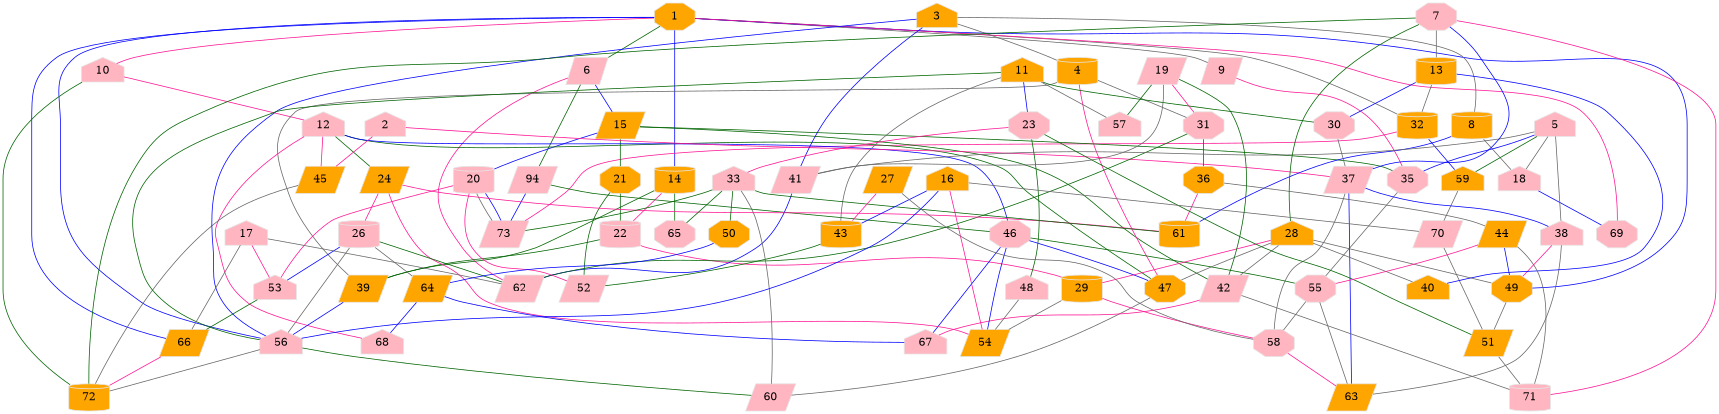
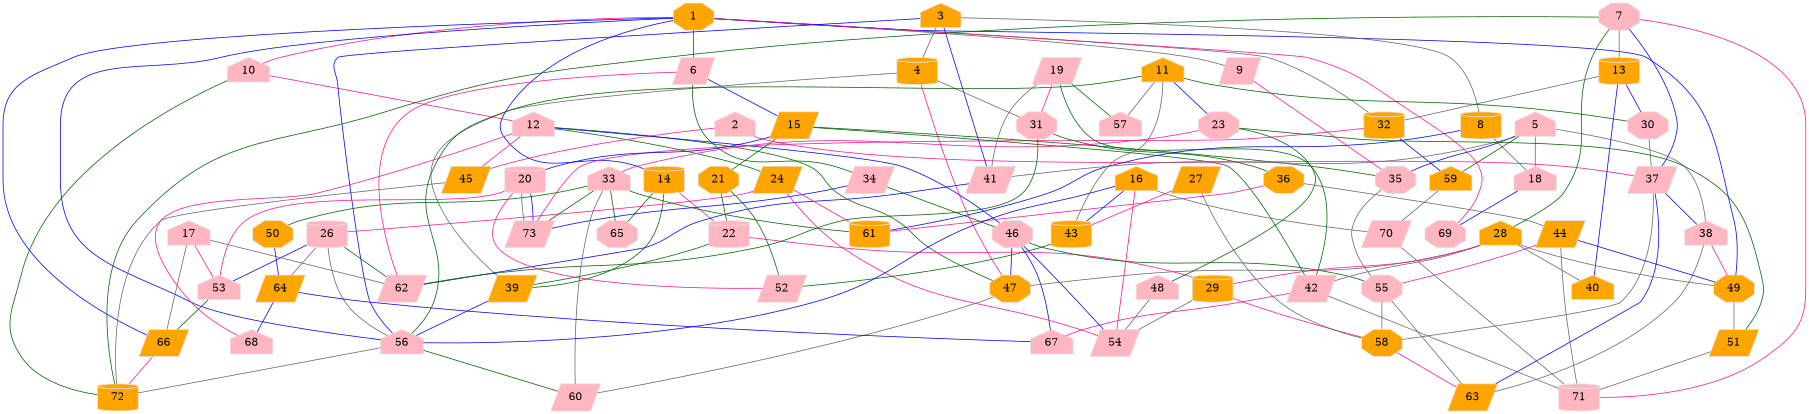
(533, 180) -> (870, 180)
(1463, 289) -> (1483, 316)
(985, 343) -> (1115, 343)
(1274, 343) -> (1382, 343)
